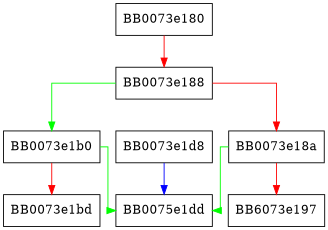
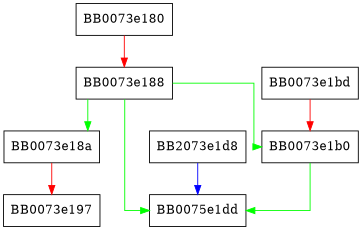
(264, 83) -> (88, 110)
(164, 147) -> (198, 147)
(52, 174) -> (310, 110)
(220, 175) -> (125, 163)
(276, 211) -> (52, 211)
